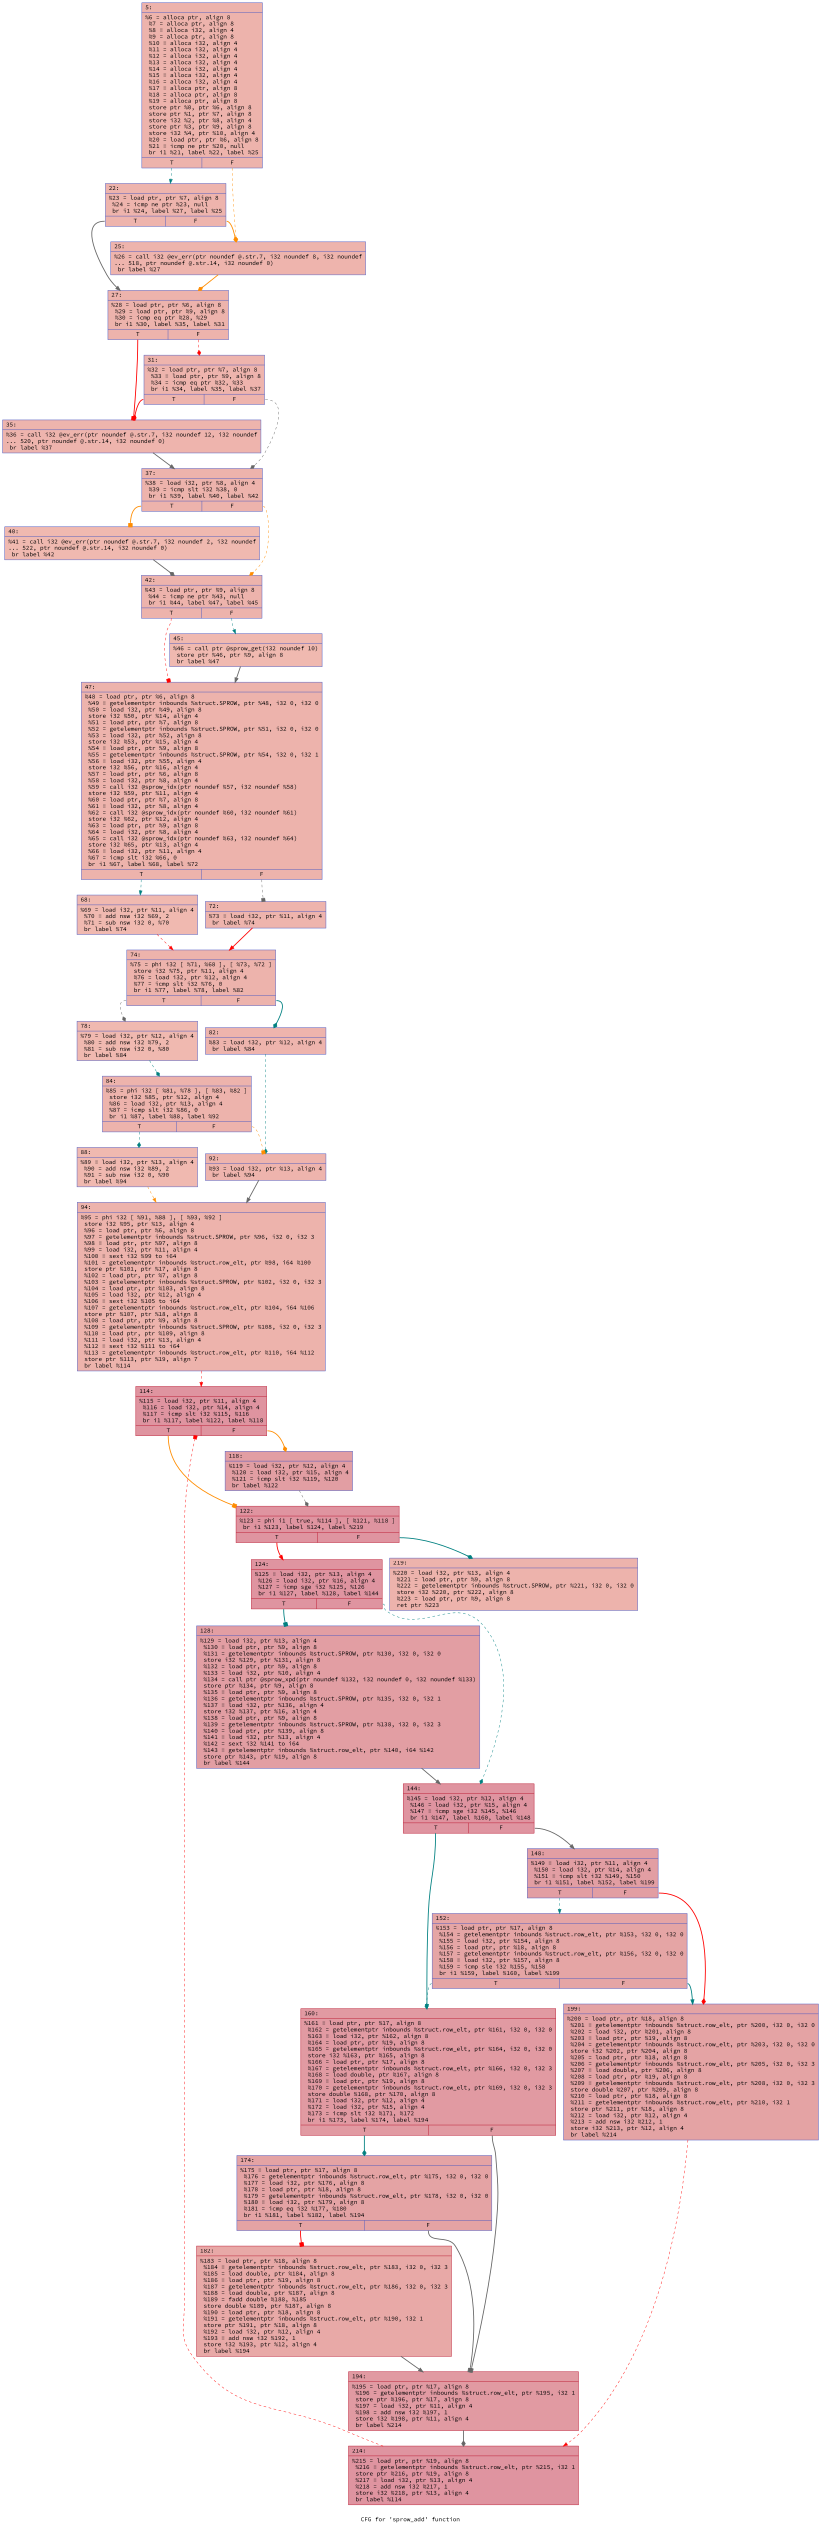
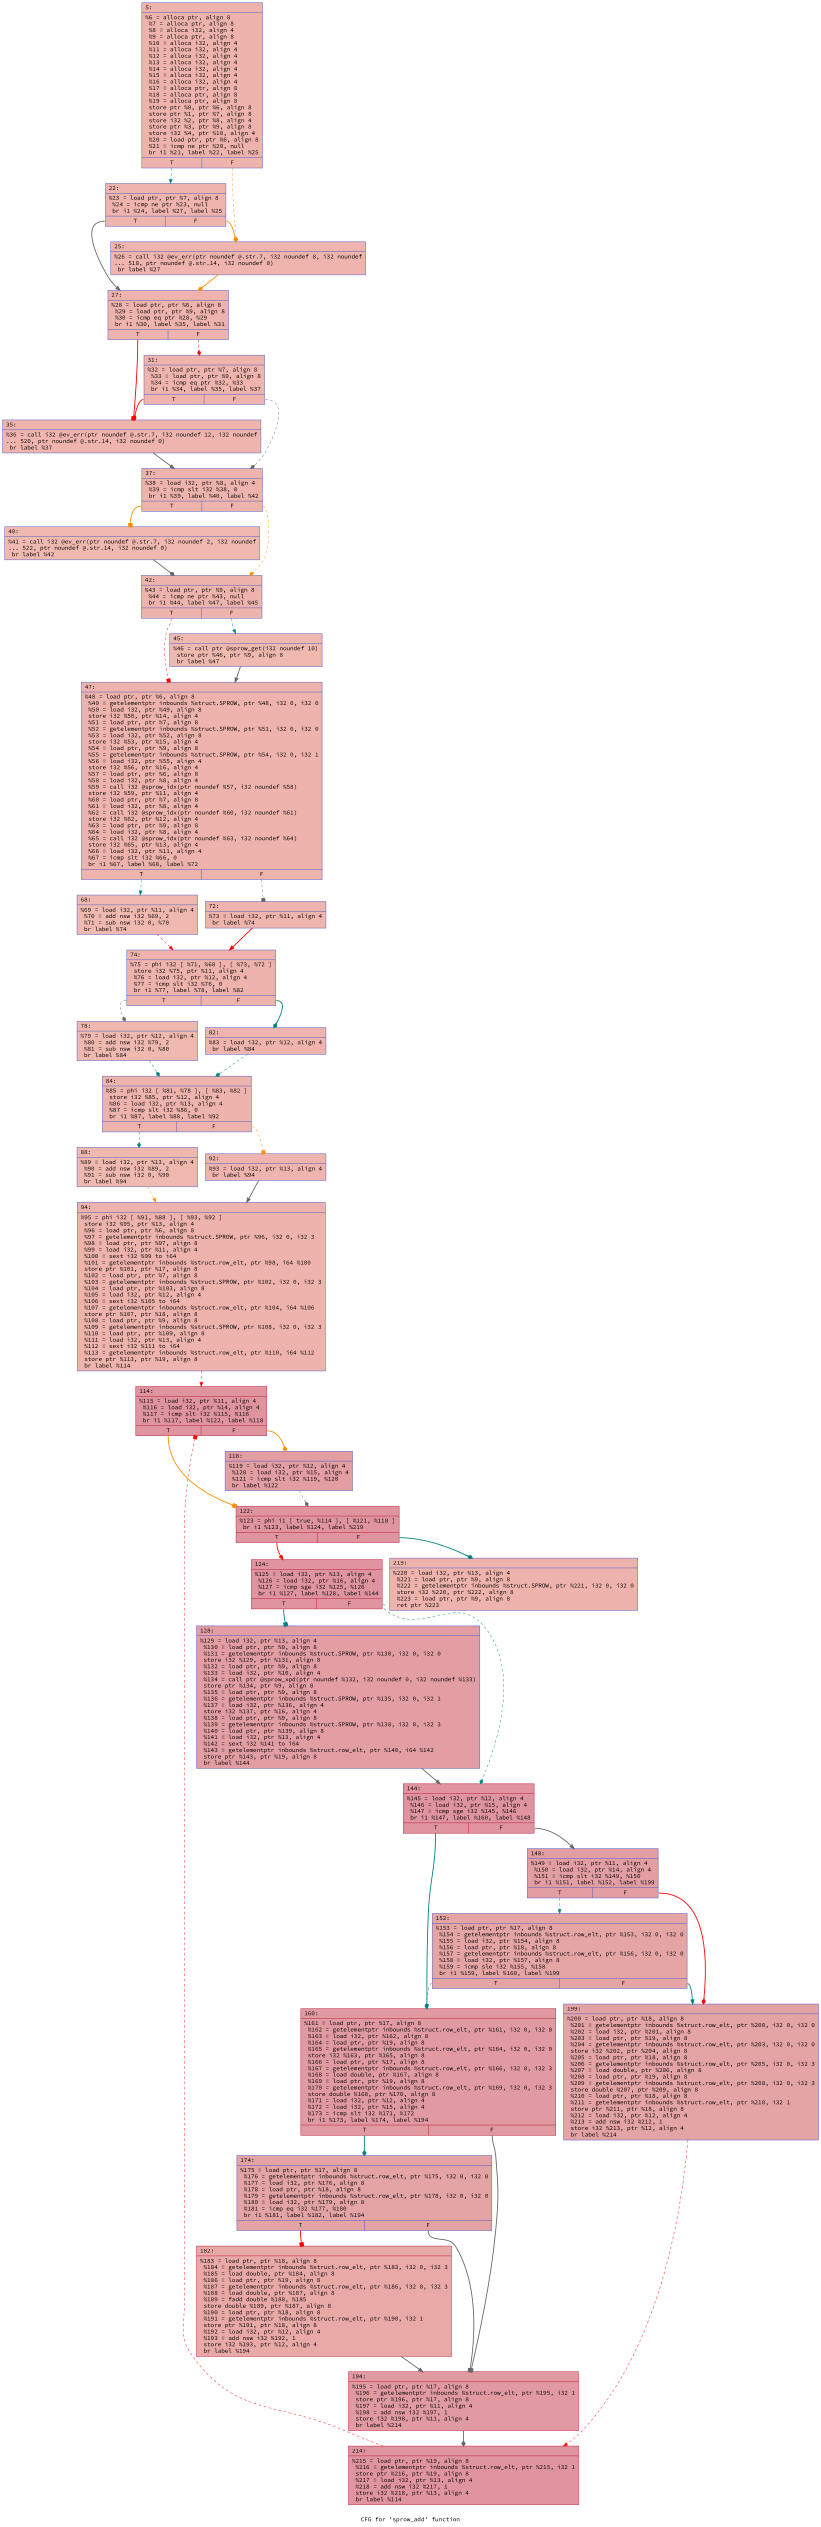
(266, 1101) -> (234, 1064)
(139, 1359) -> (139, 1359)
